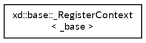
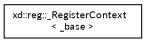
(73, 21) -> (73, 21)
